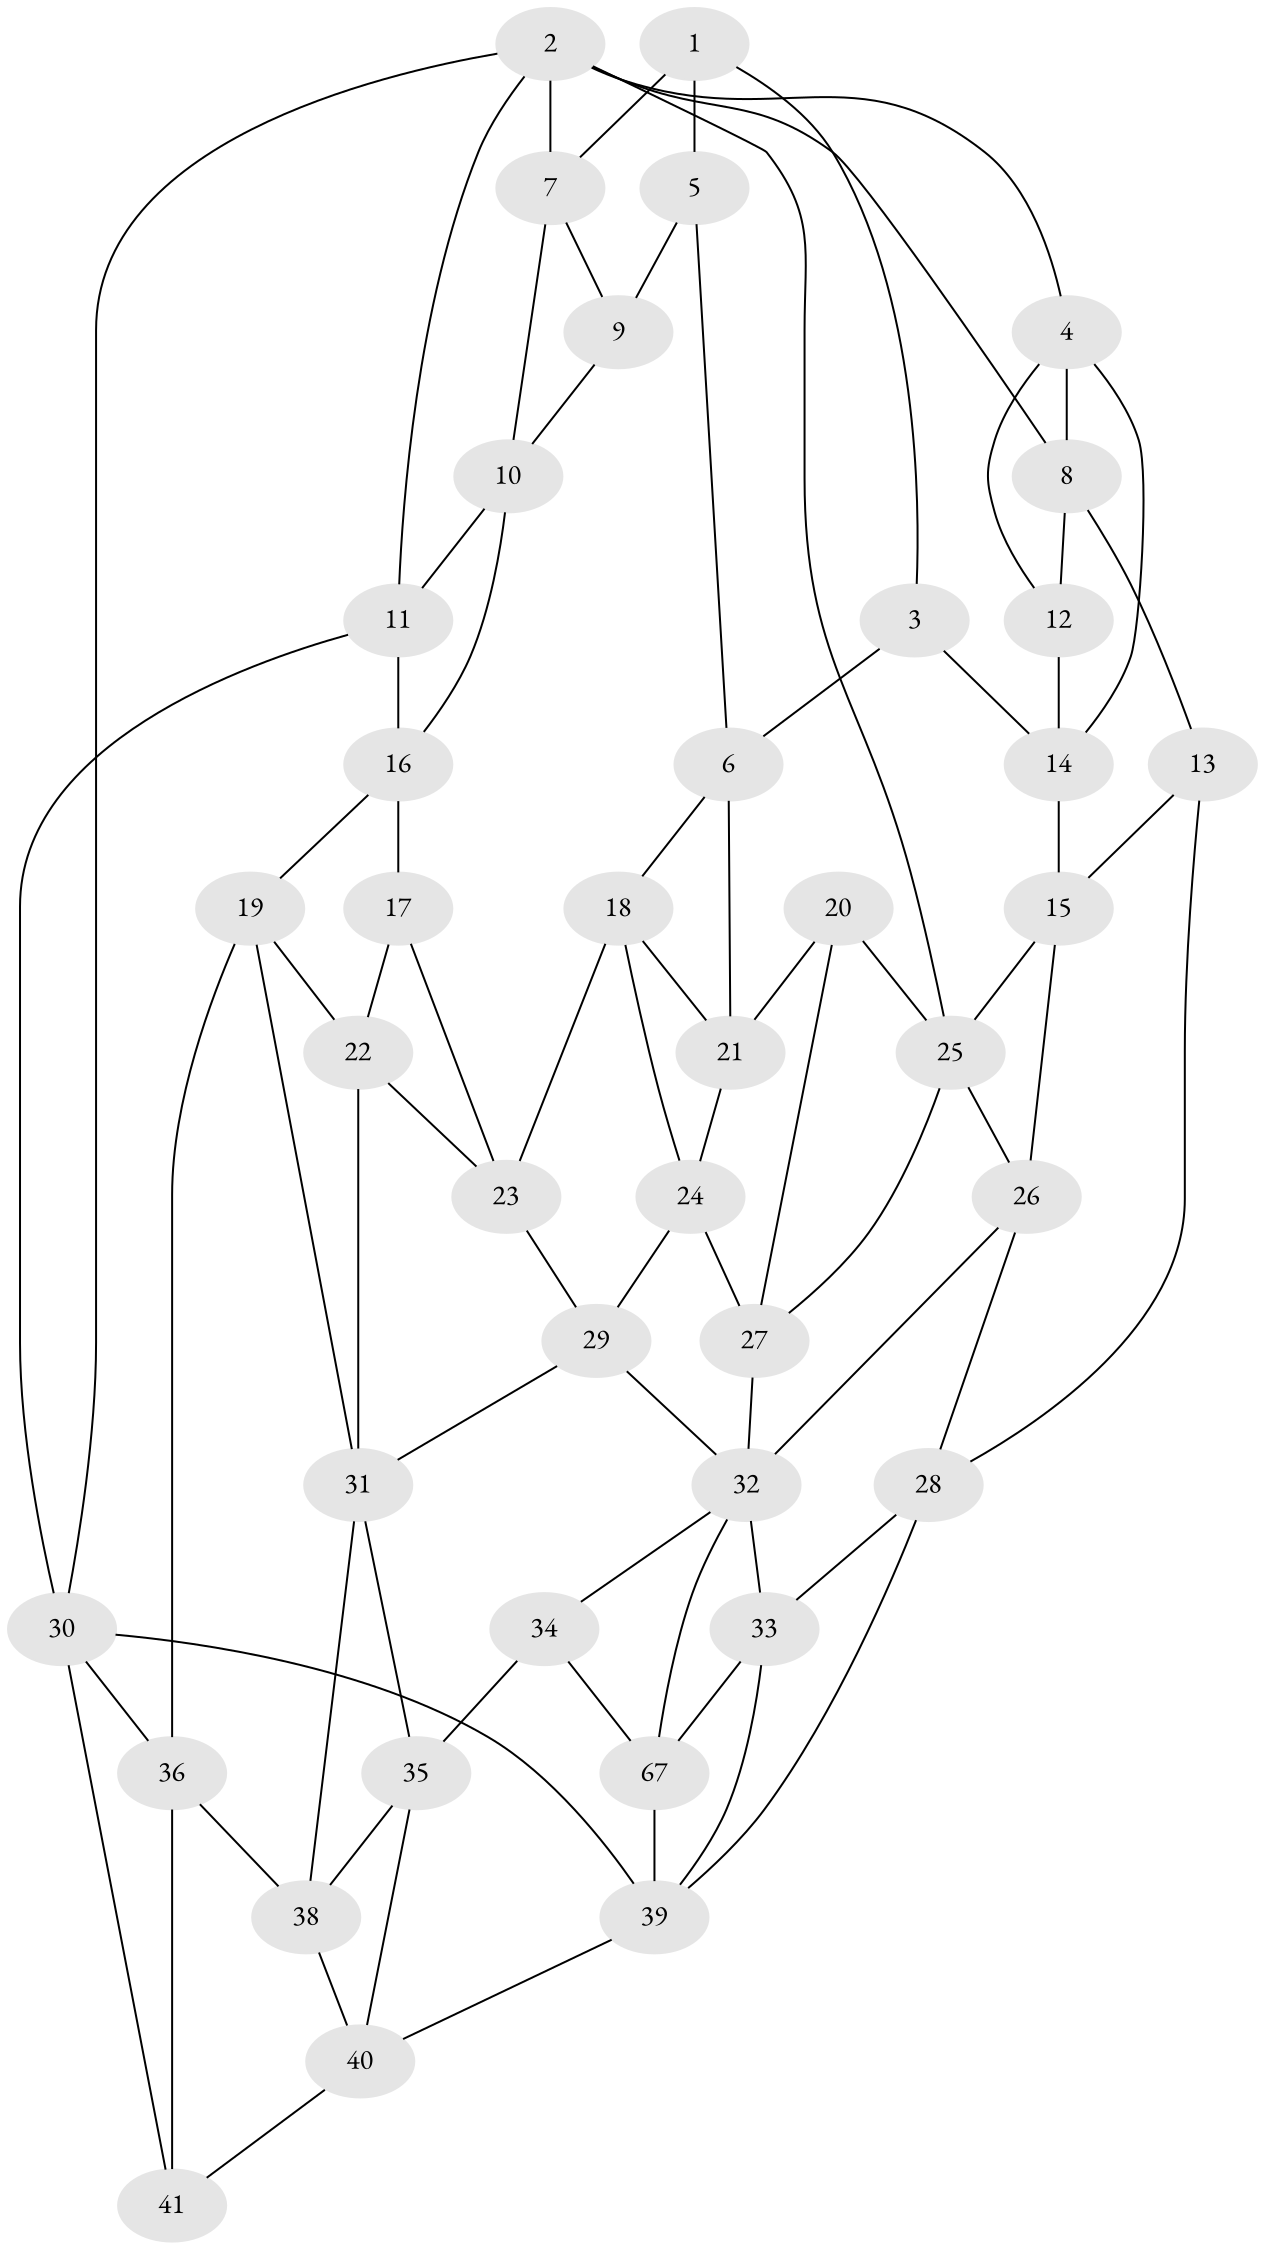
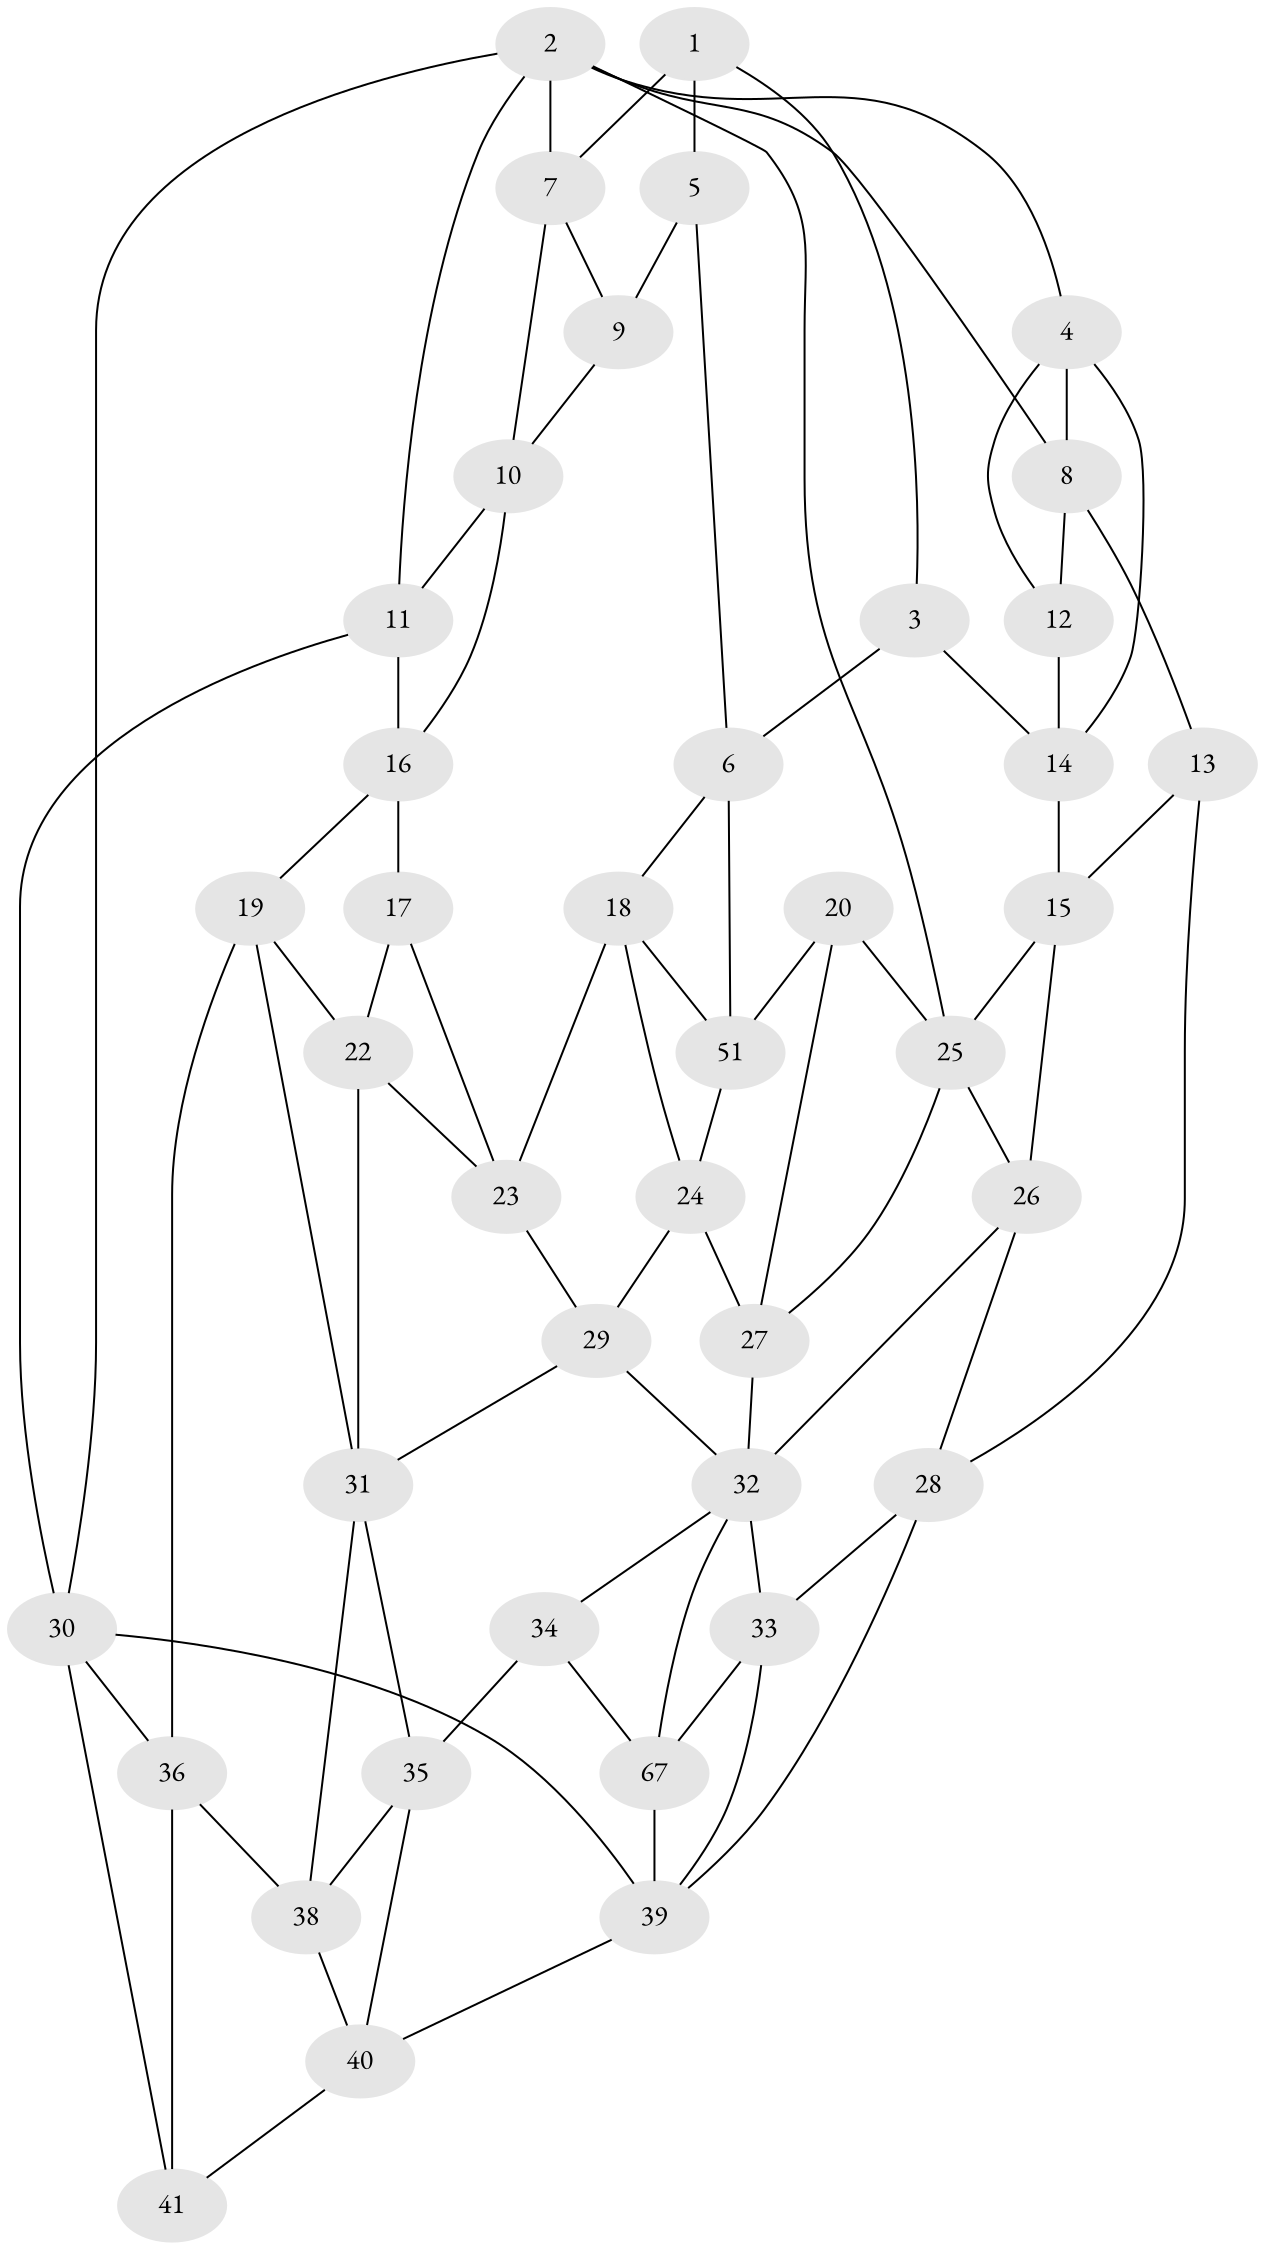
(731, 1053) -> (731, 1053)
